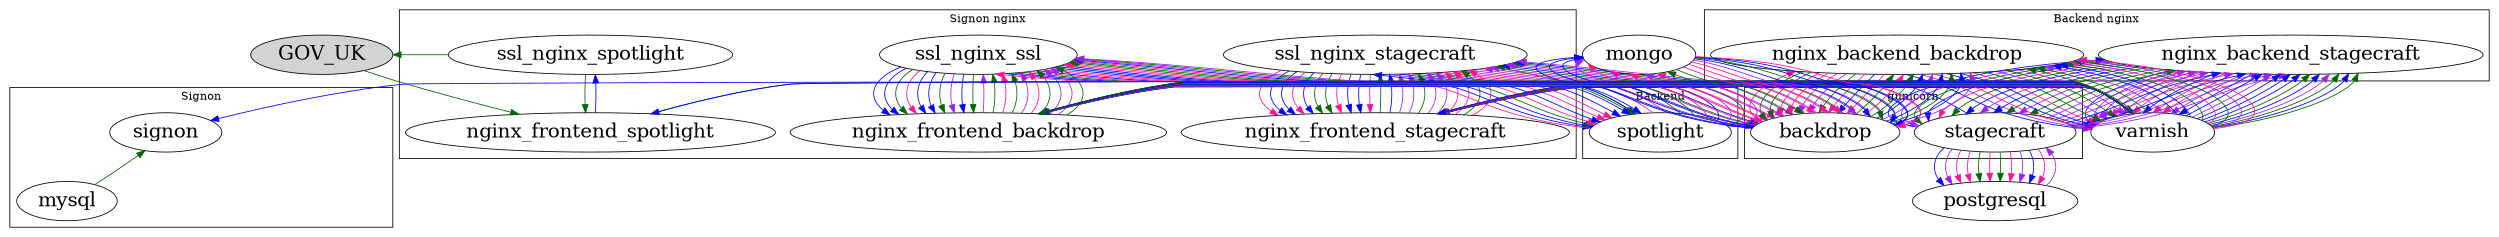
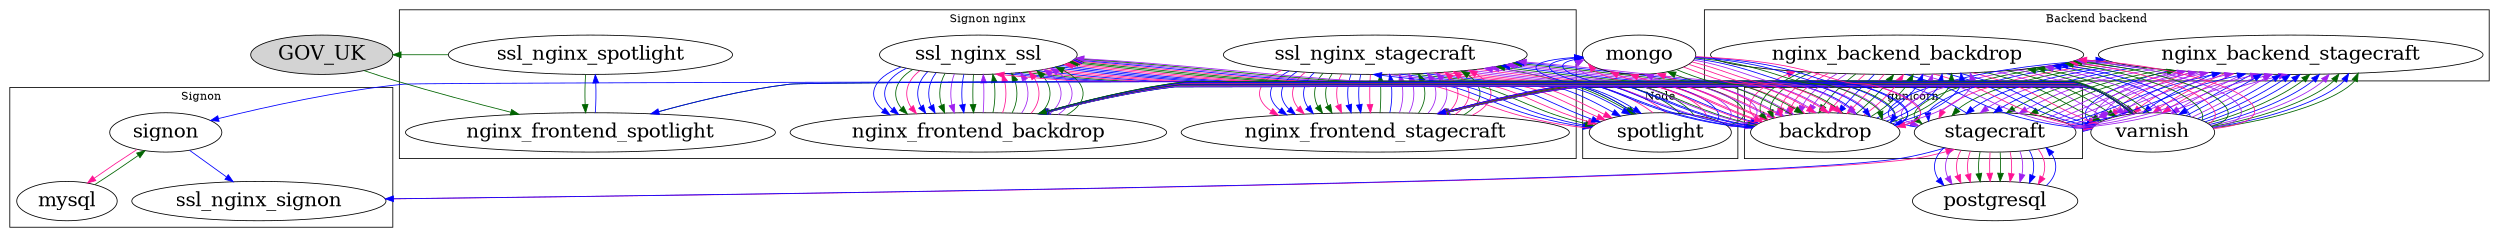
(2097, 19) -> (2097, 19)
(1660, 97) -> (1660, 97)
none -> (115, 164)
(2055, 171) -> (2055, 171)
none -> (259, 201)
